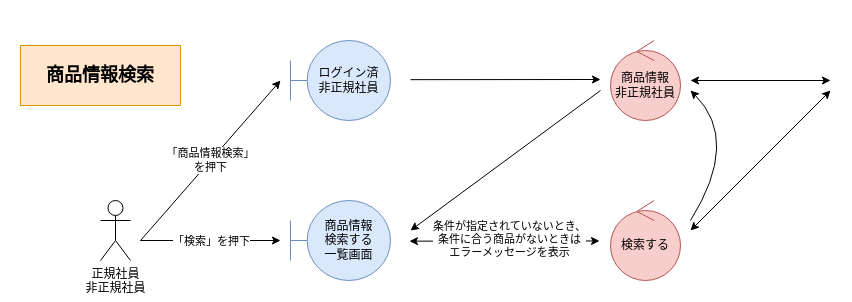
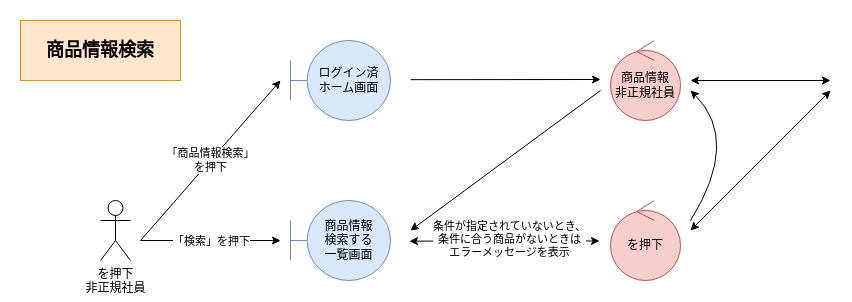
(101, 76) -> (101, 51)
(349, 81) -> (349, 81)
(646, 246) -> (646, 246)
(116, 282) -> (116, 282)
